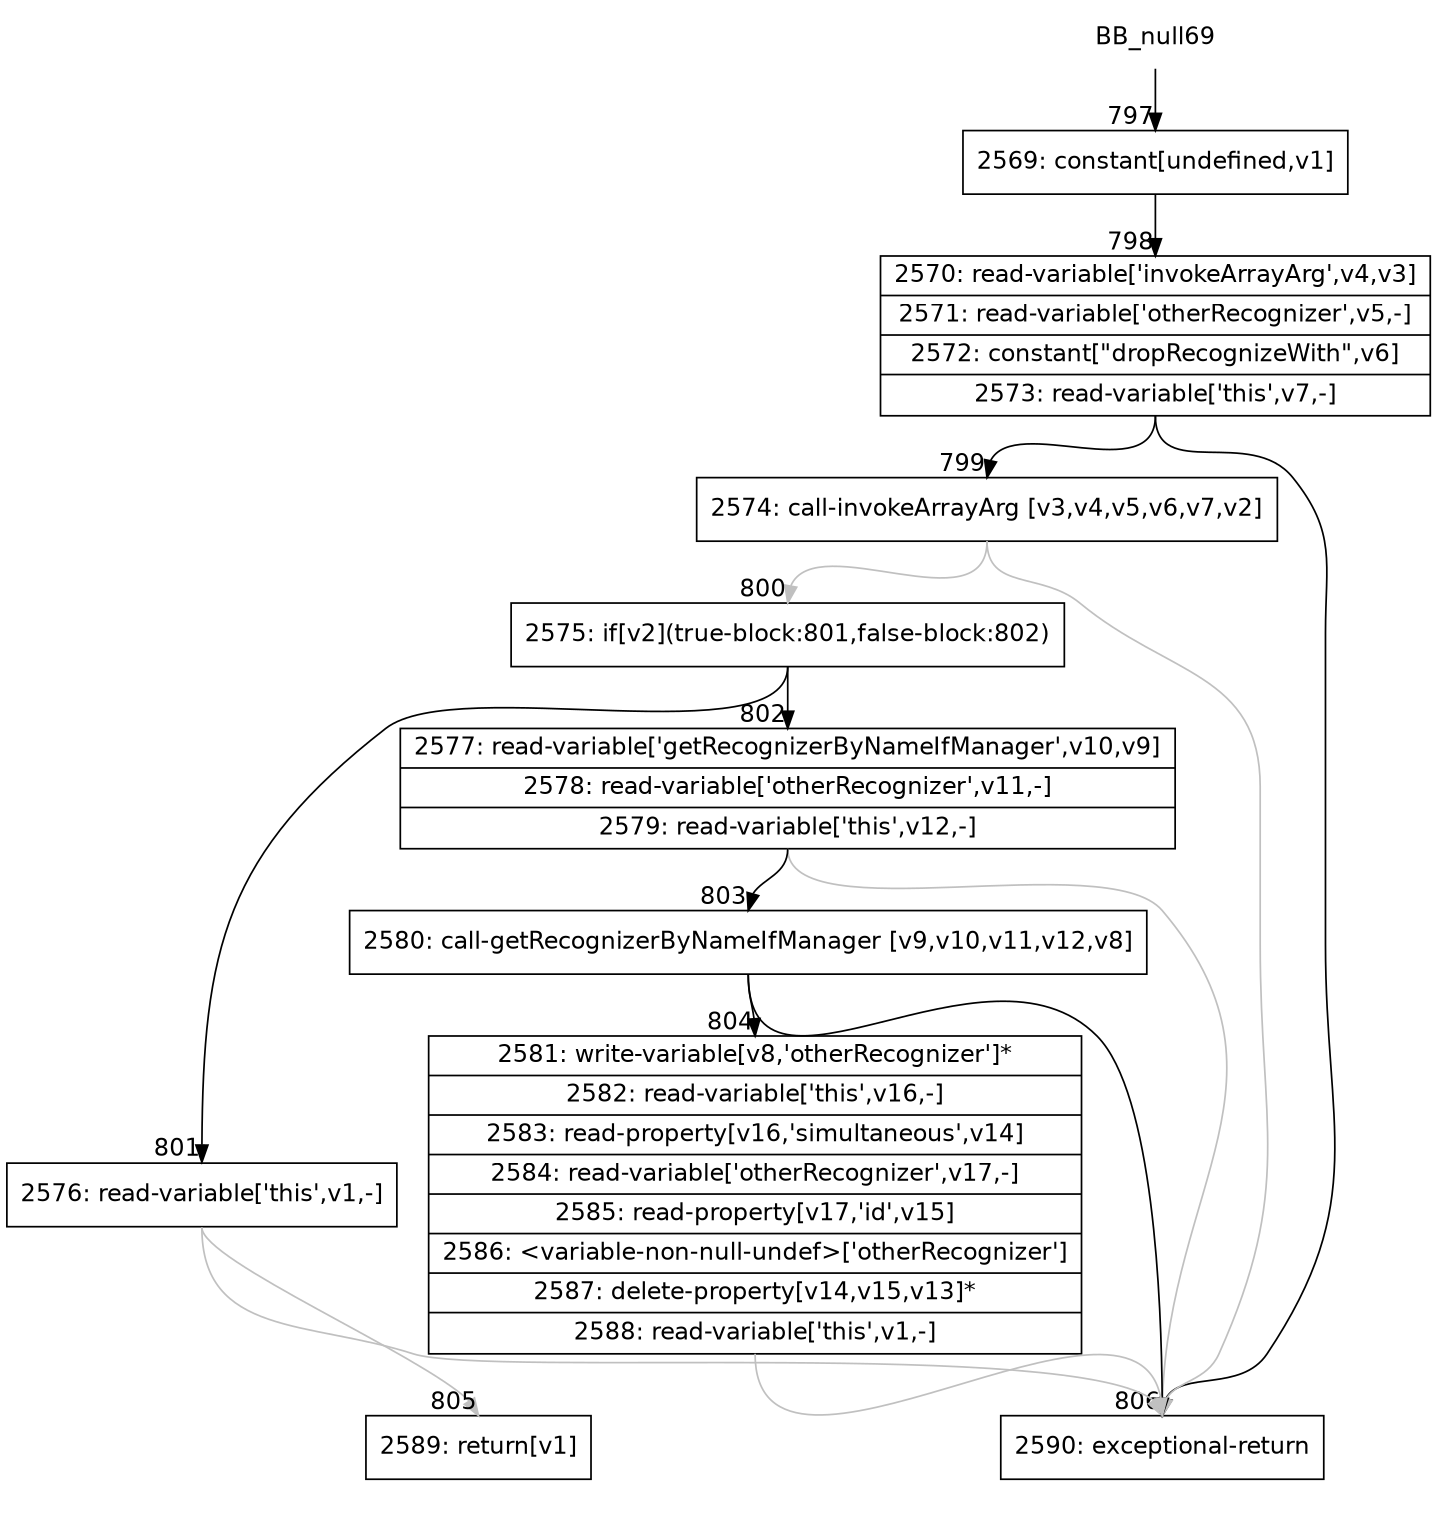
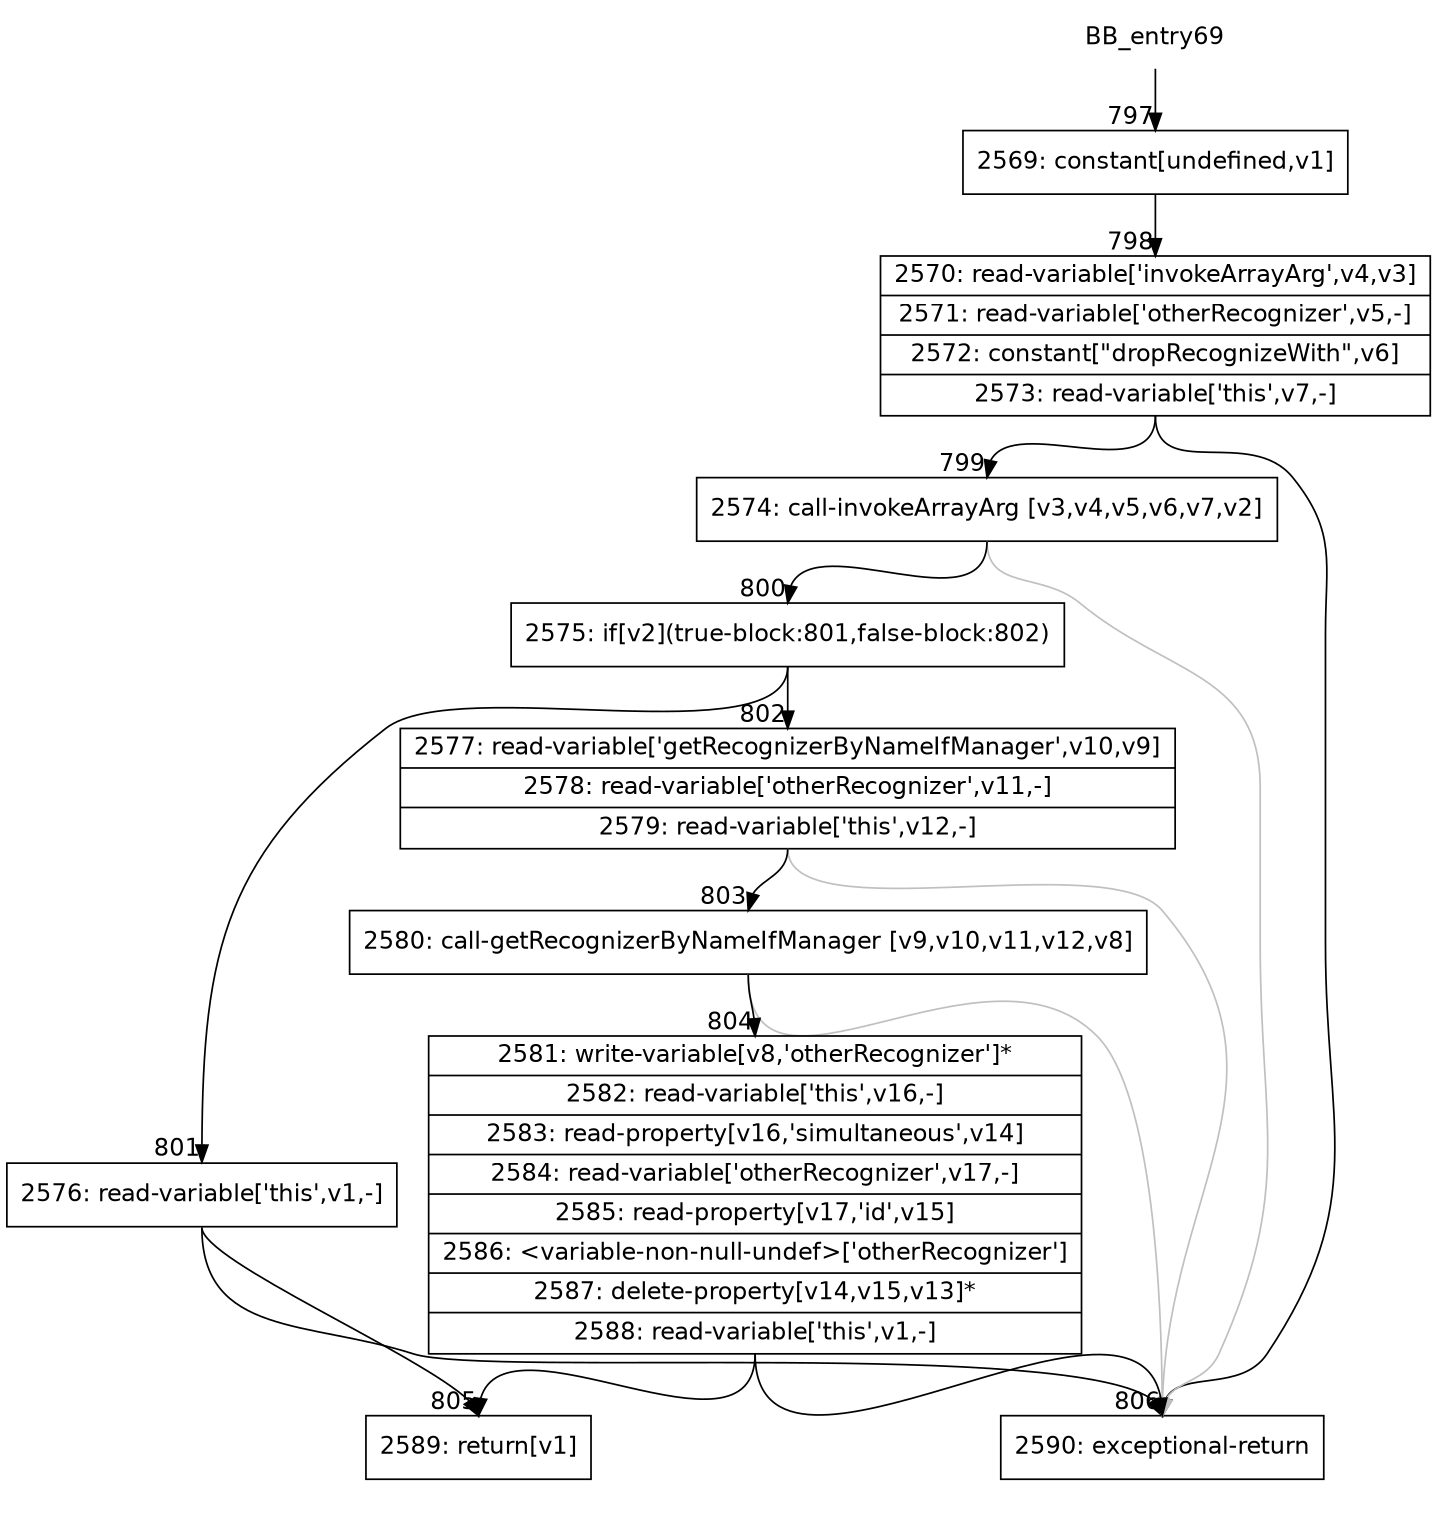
(1155, 38) -> (1155, 38)
(896, 573) -> (896, 573)
(1086, 1029) -> (1086, 1029)
(333, 1317) -> (333, 1317)
(650, 1363) -> (650, 1363)
none -> (625, 1387)
(950, 1387) -> (950, 1387)
